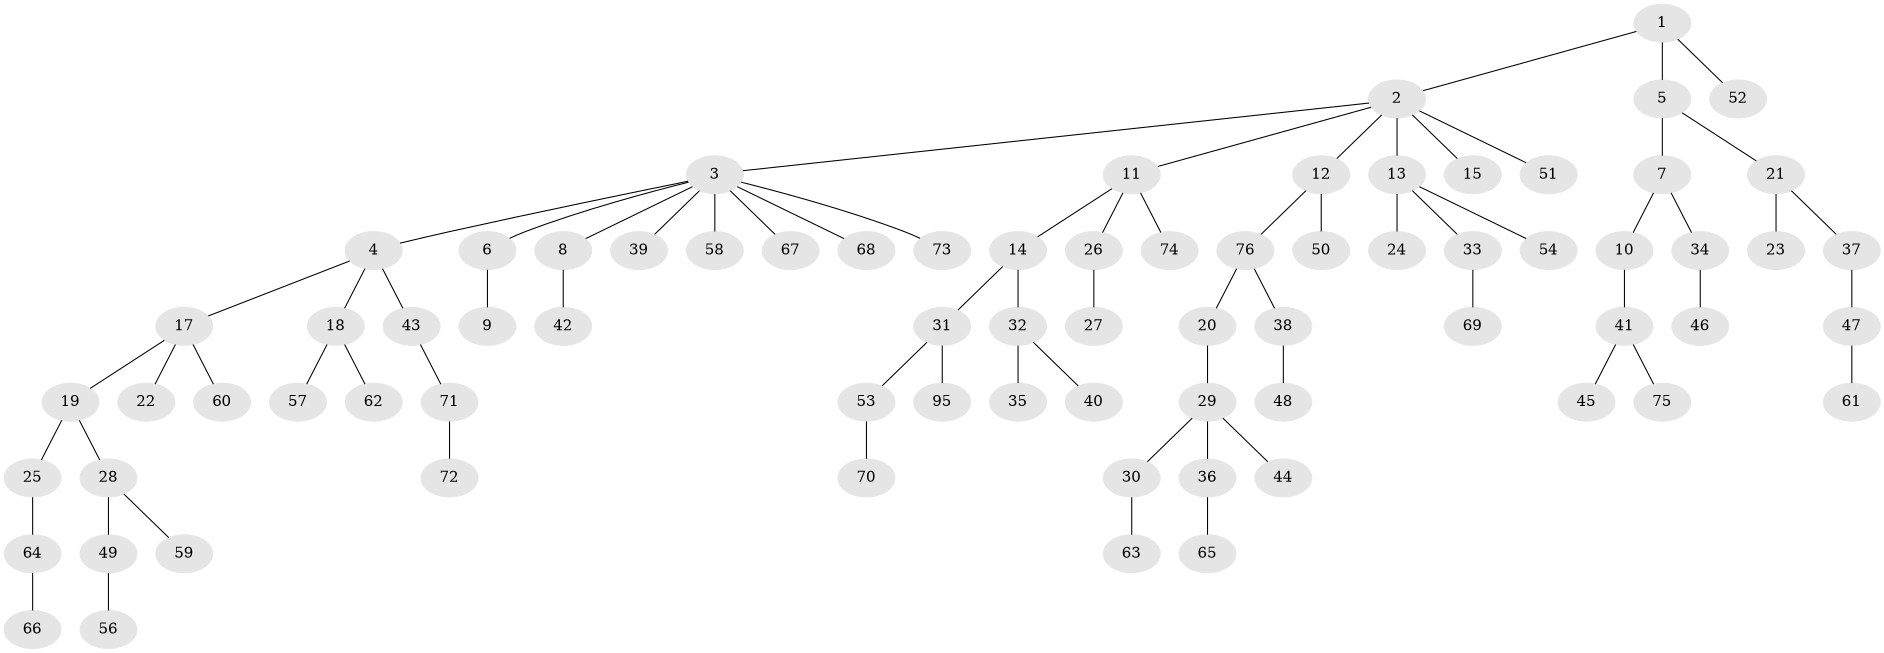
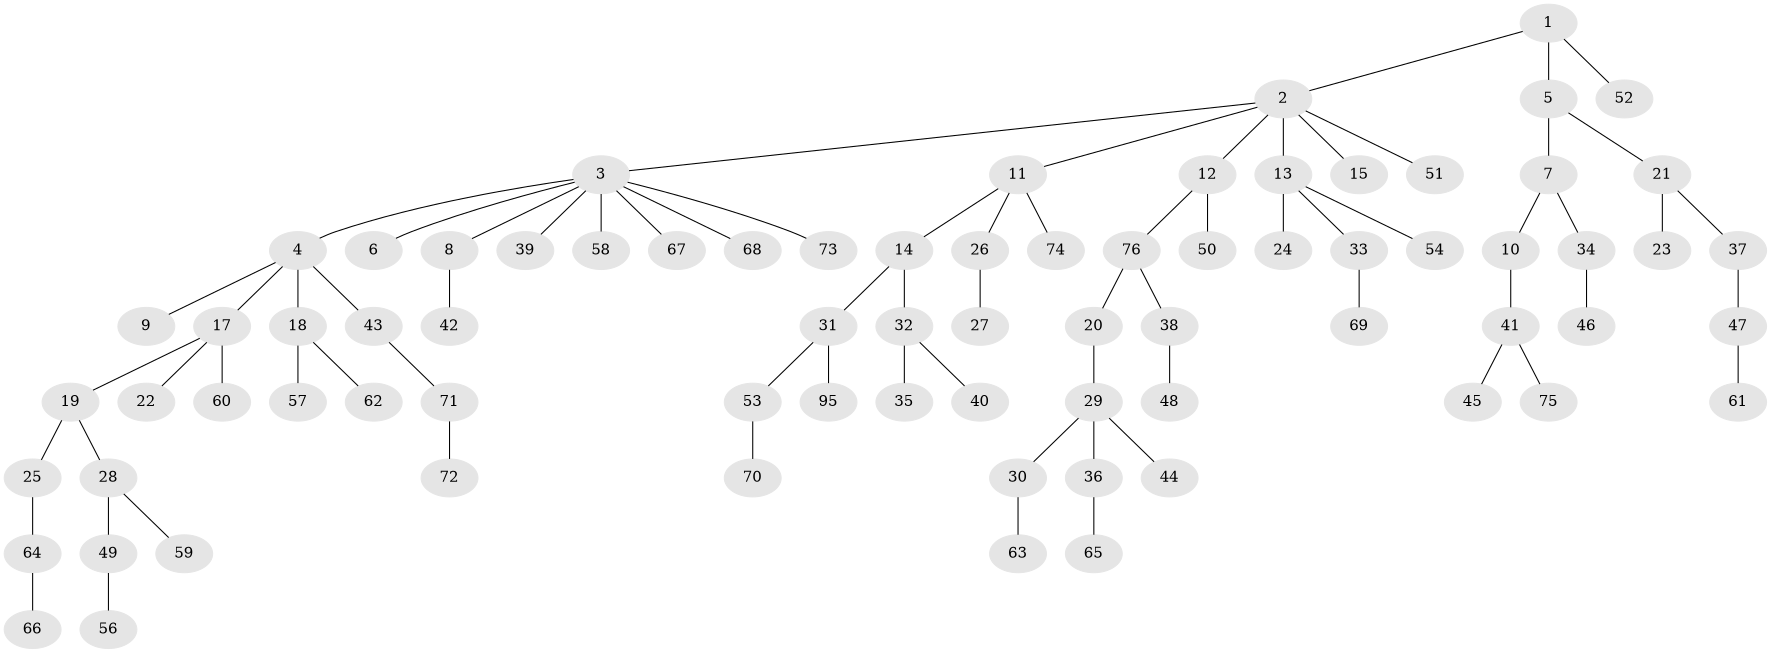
(487, 289) -> (222, 288)
